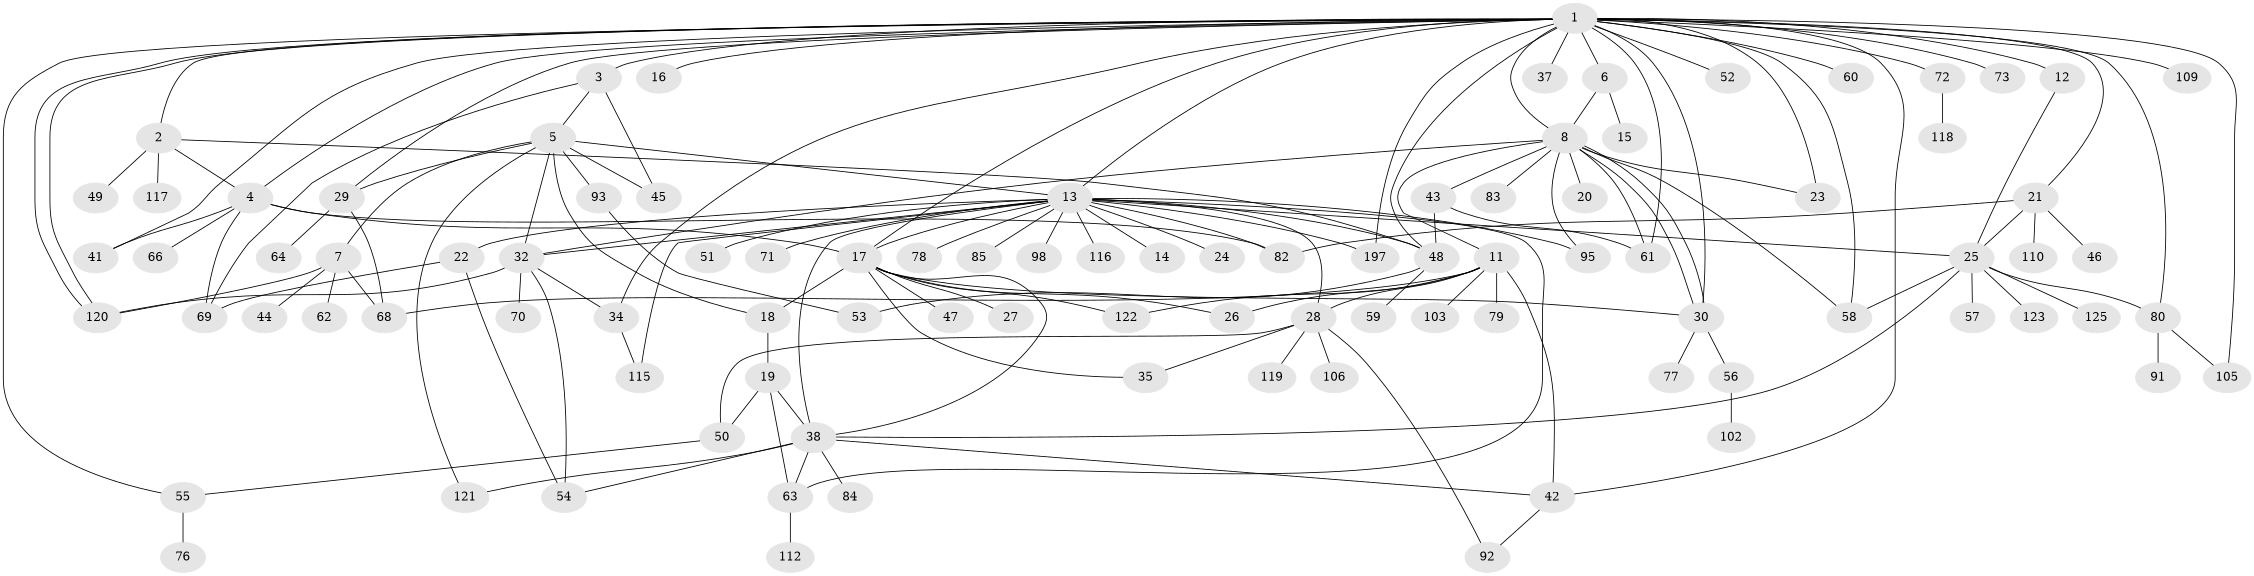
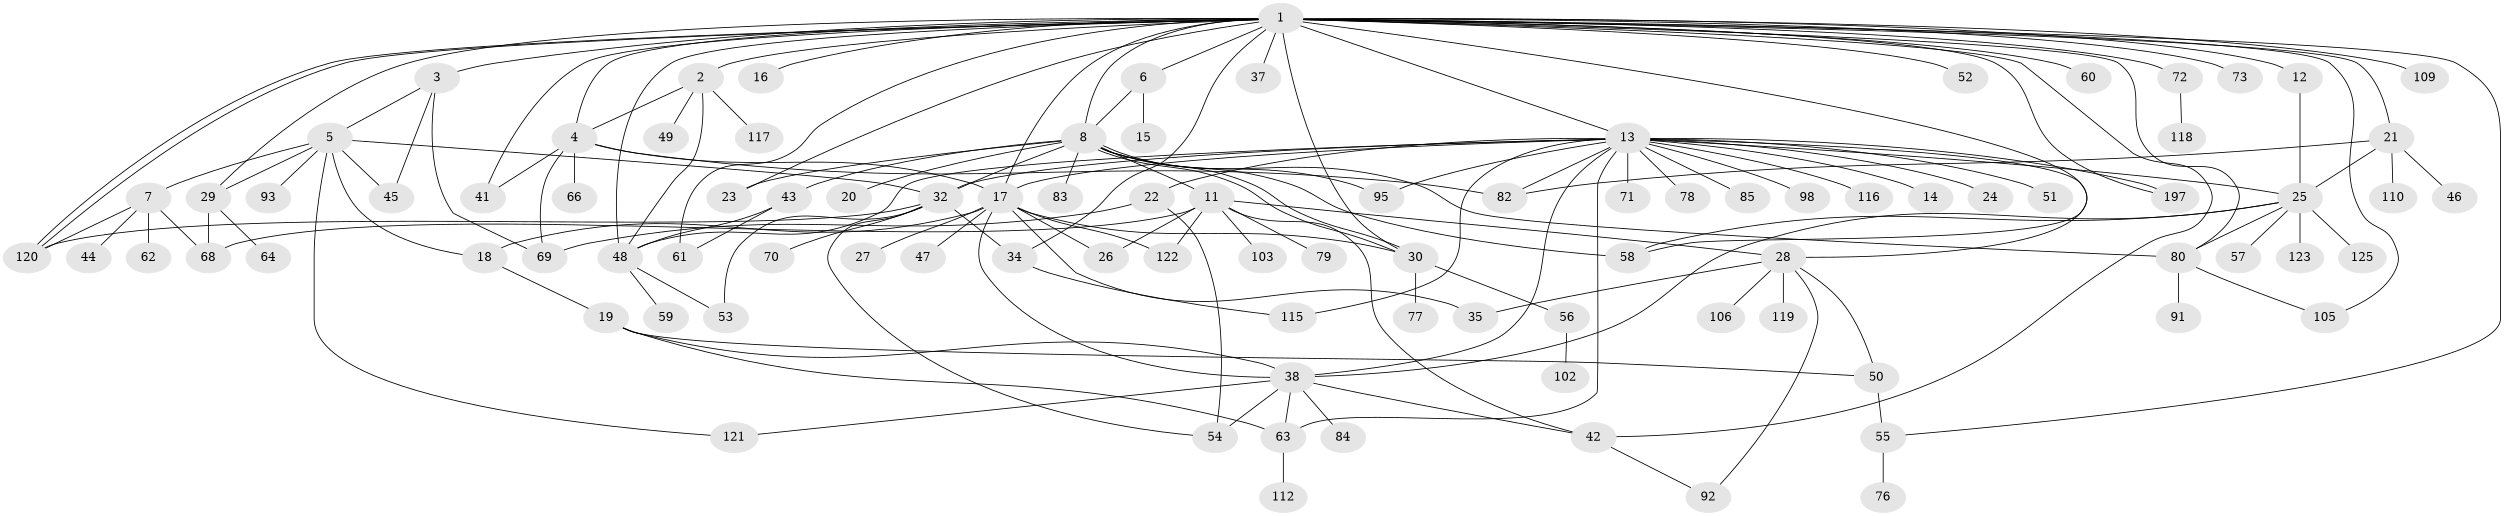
(871, 175) -> none
(1620, 191) -> (1623, 228)
(713, 283) -> (746, 239)
